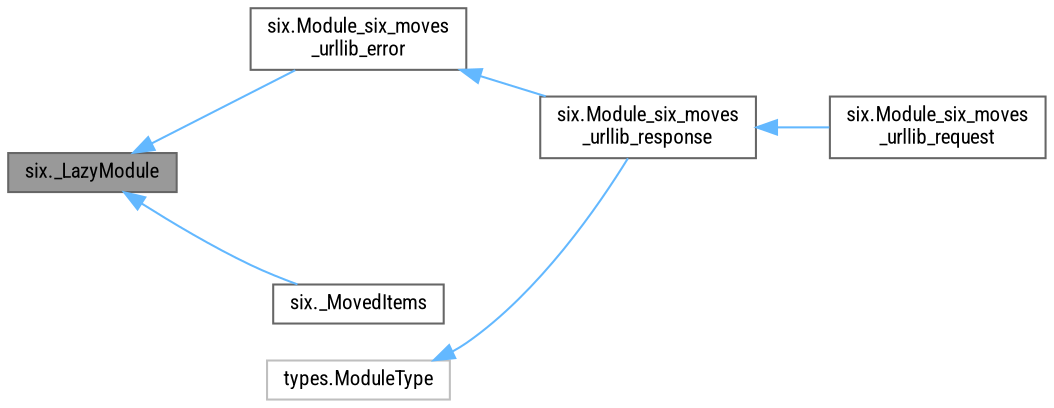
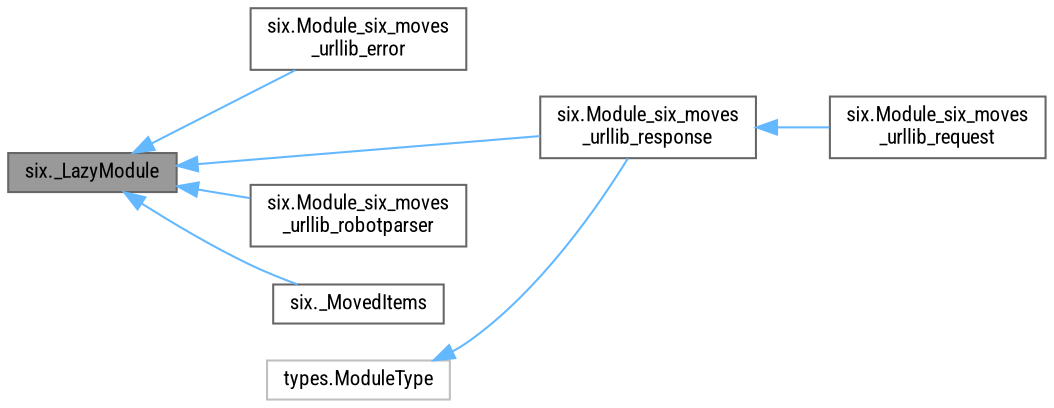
(513, 86) -> (369, 150)
none -> (358, 216)
